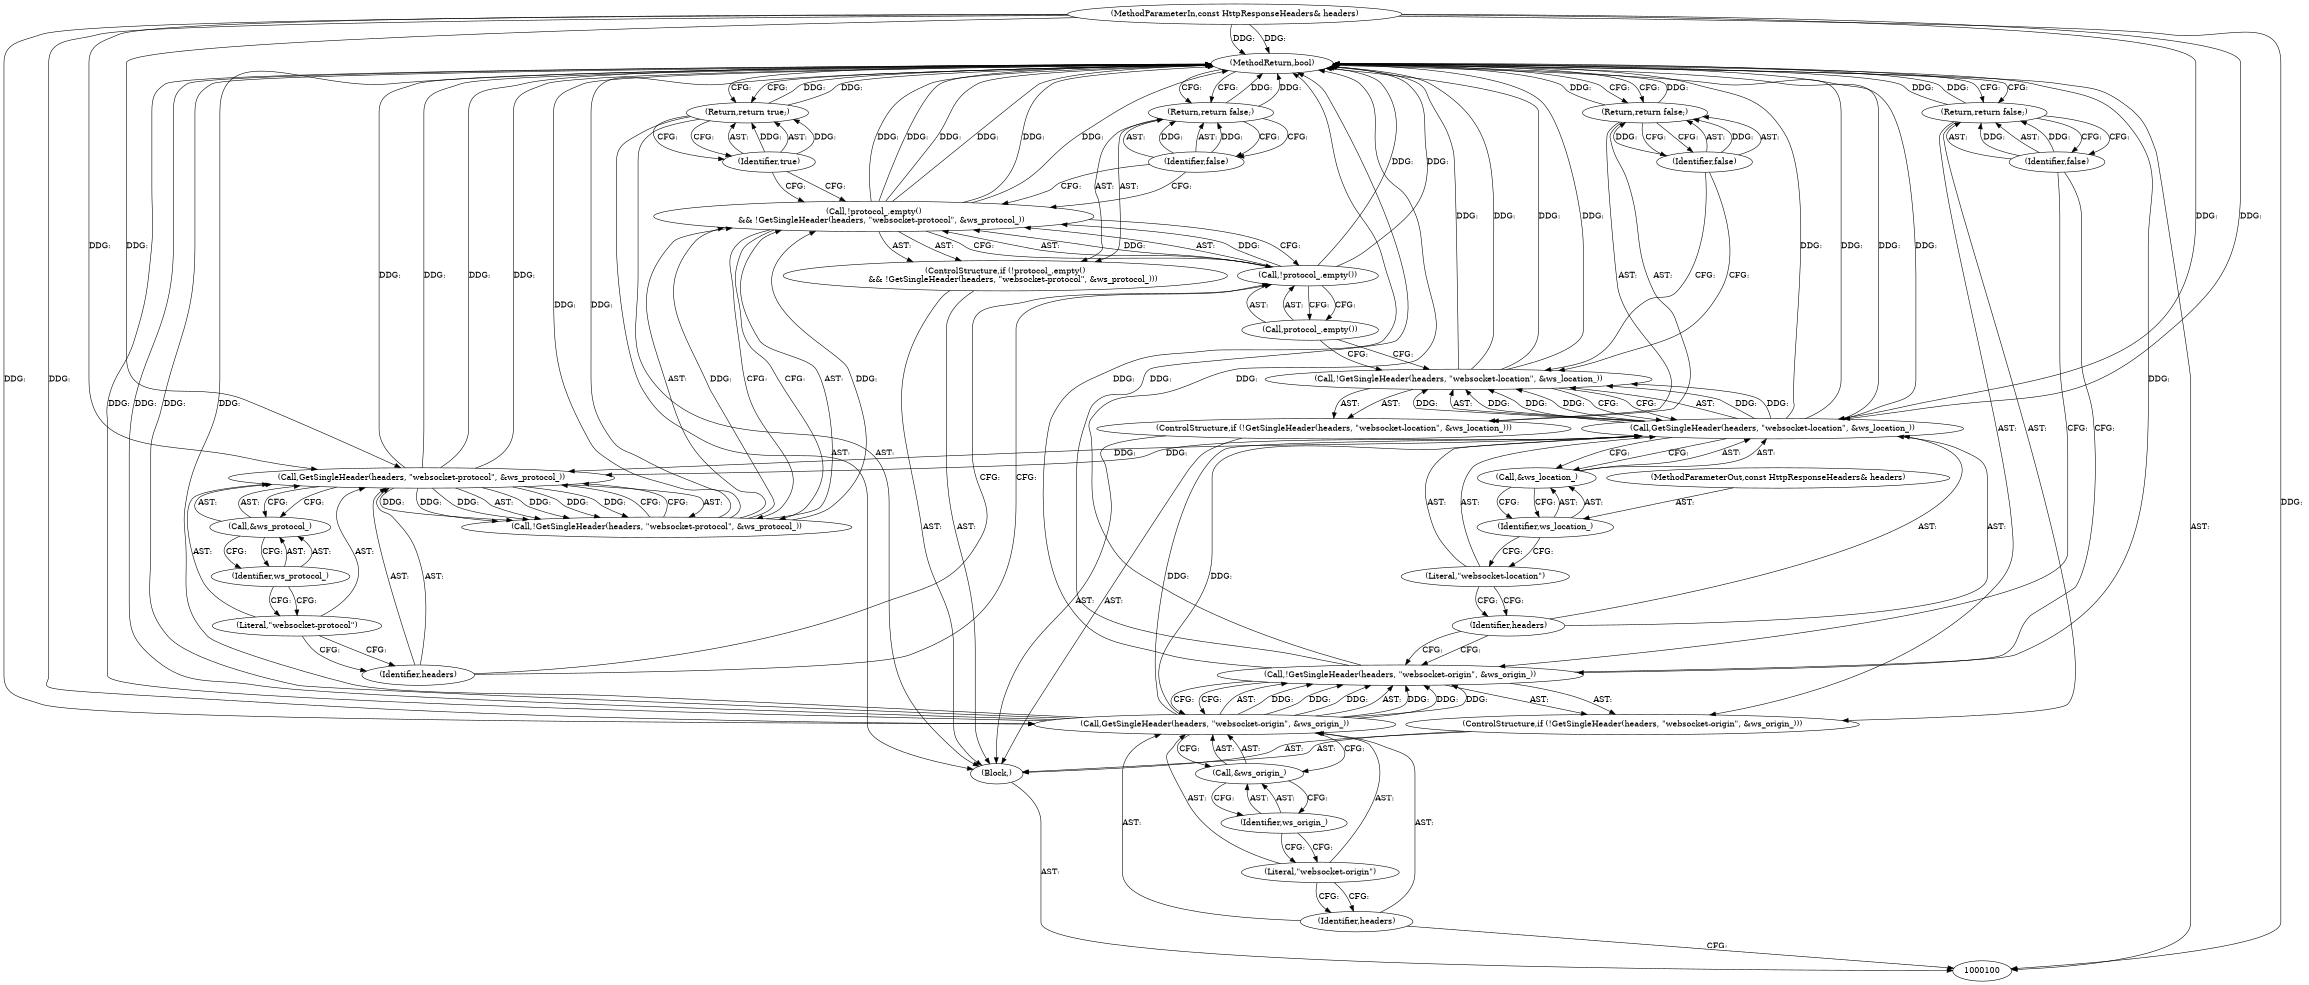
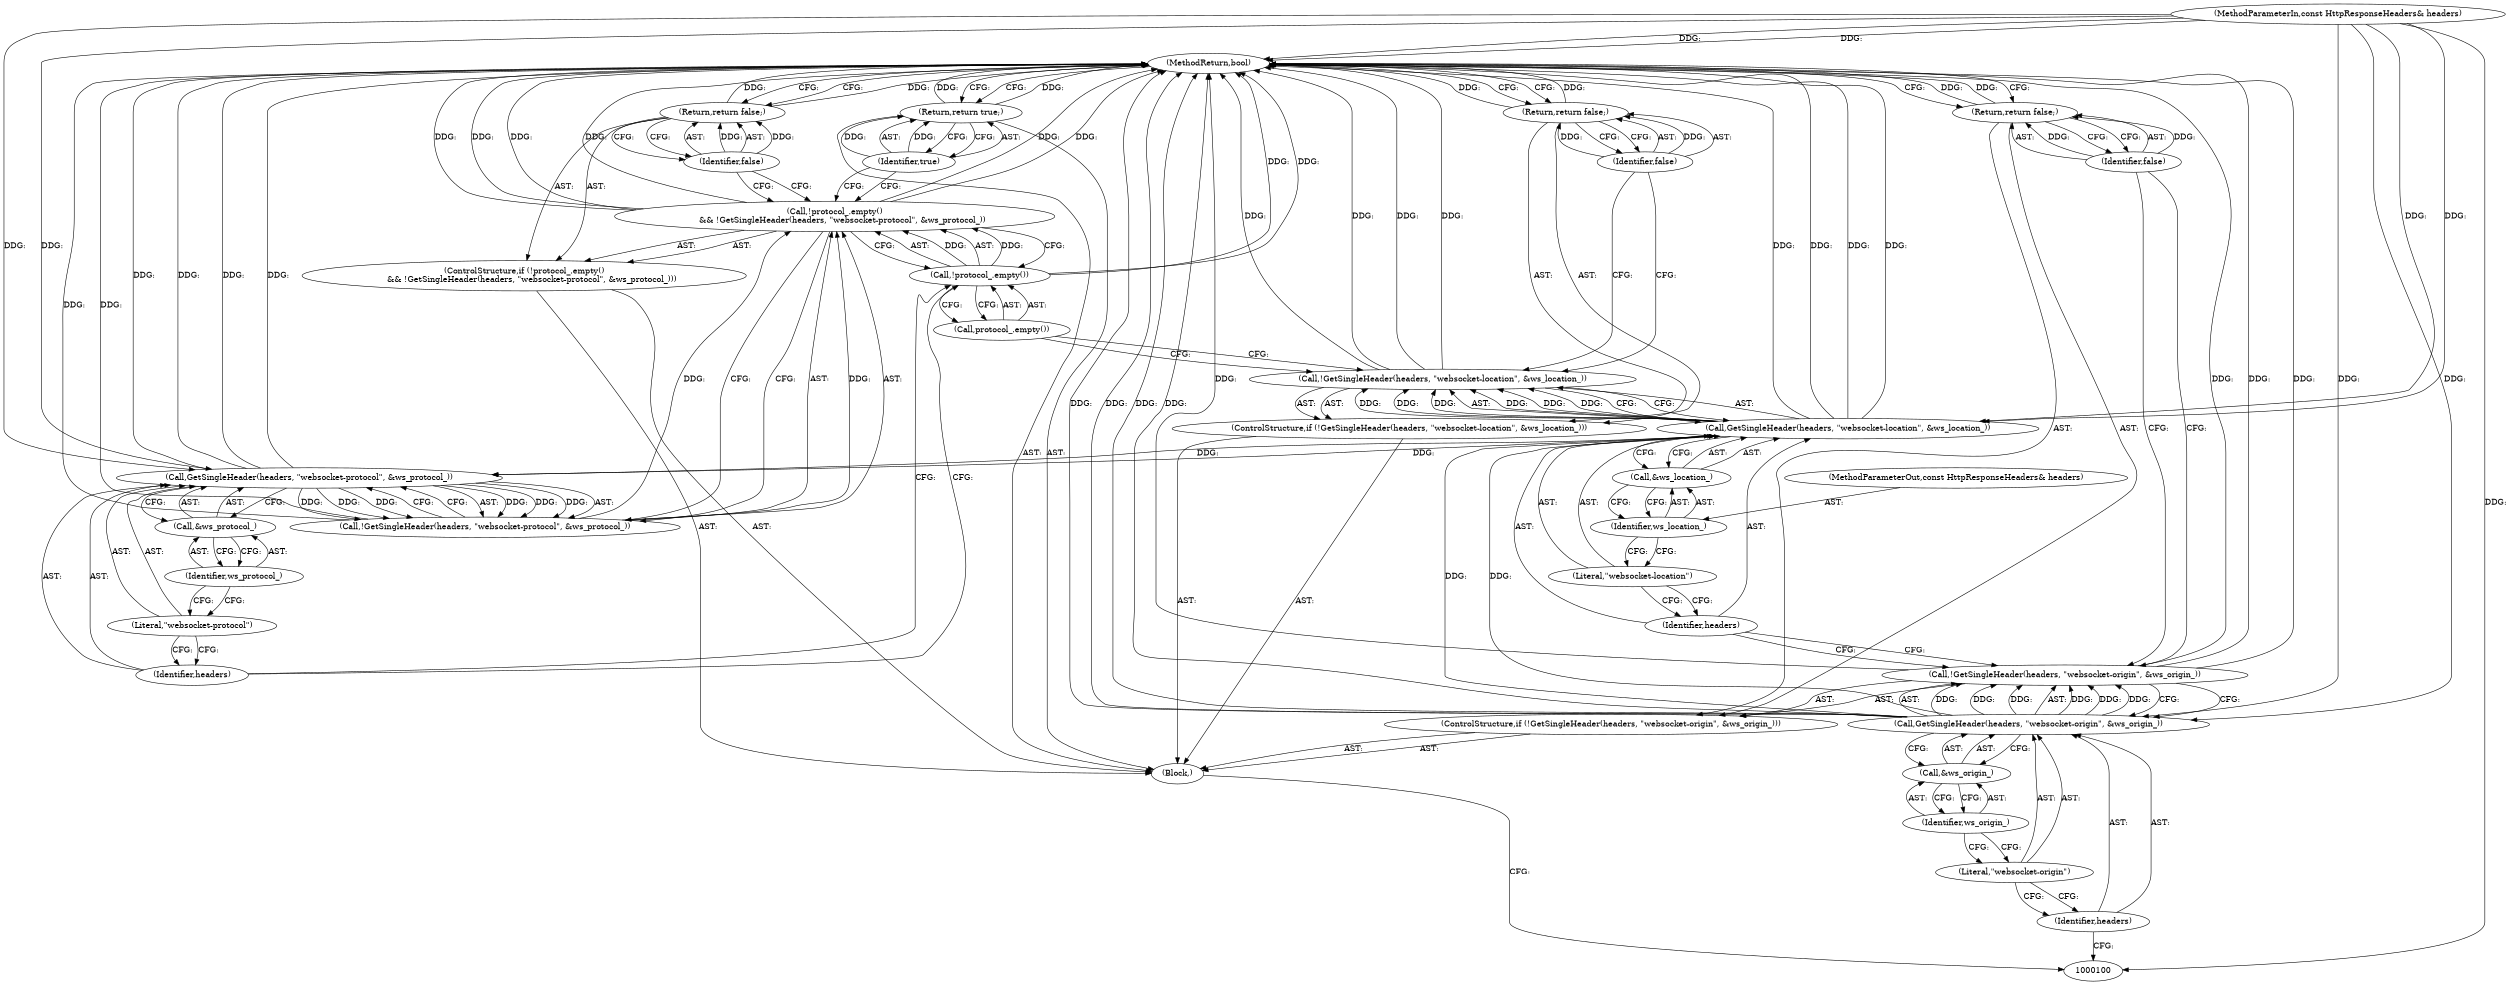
(2165, 204) -> none
(1052, 872) -> (1521, 872)
